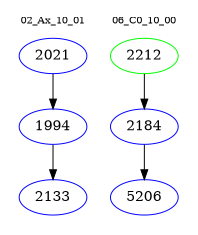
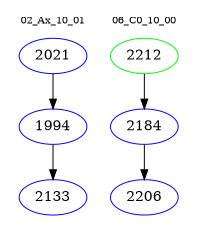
(144, 197) -> (144, 197)
